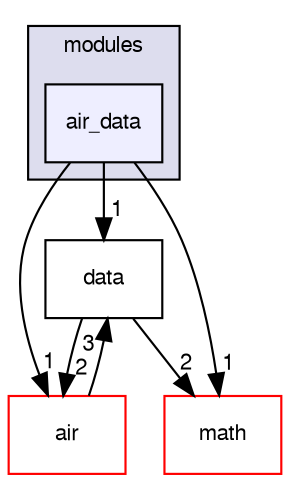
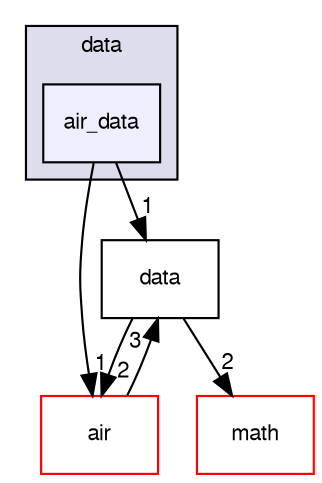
(104, 47) -> (102, 47)
(190, 262) -> none
